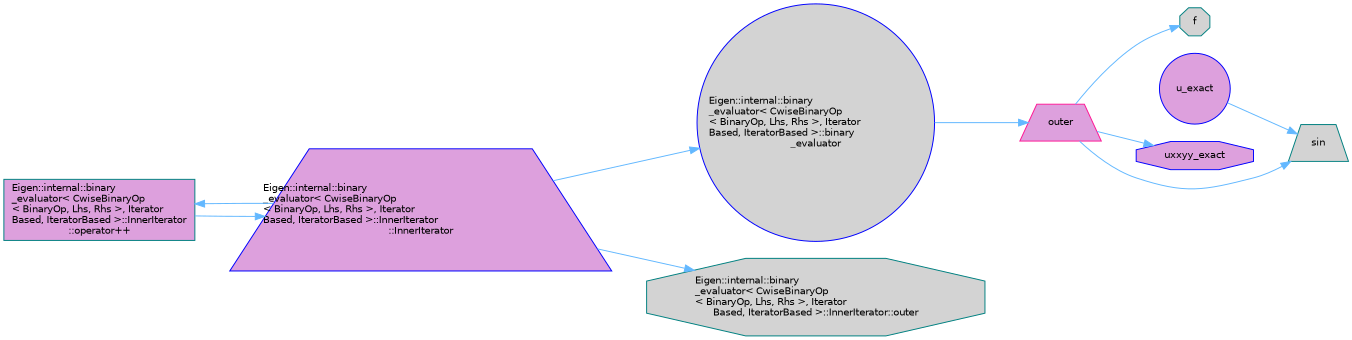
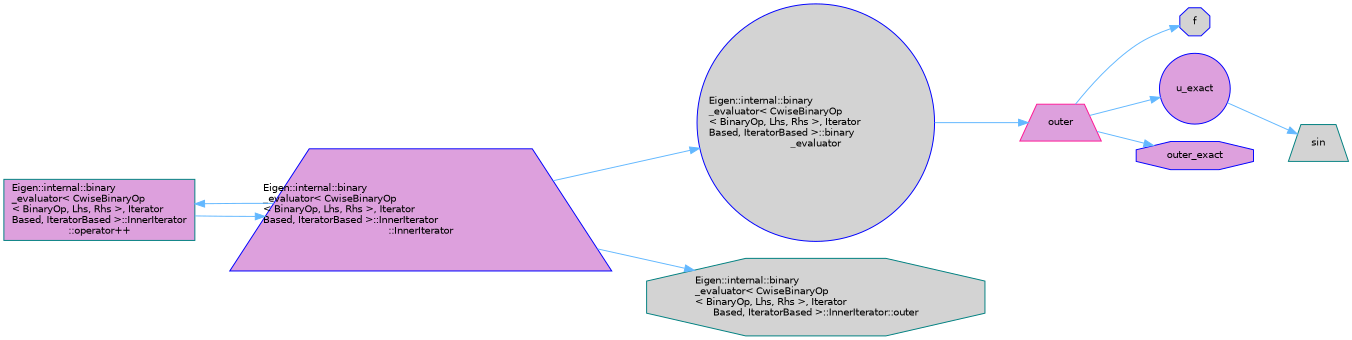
(1195, 22) -> (1195, 22)
(1195, 156) -> (1195, 156)
(1176, 188) -> (1120, 108)
